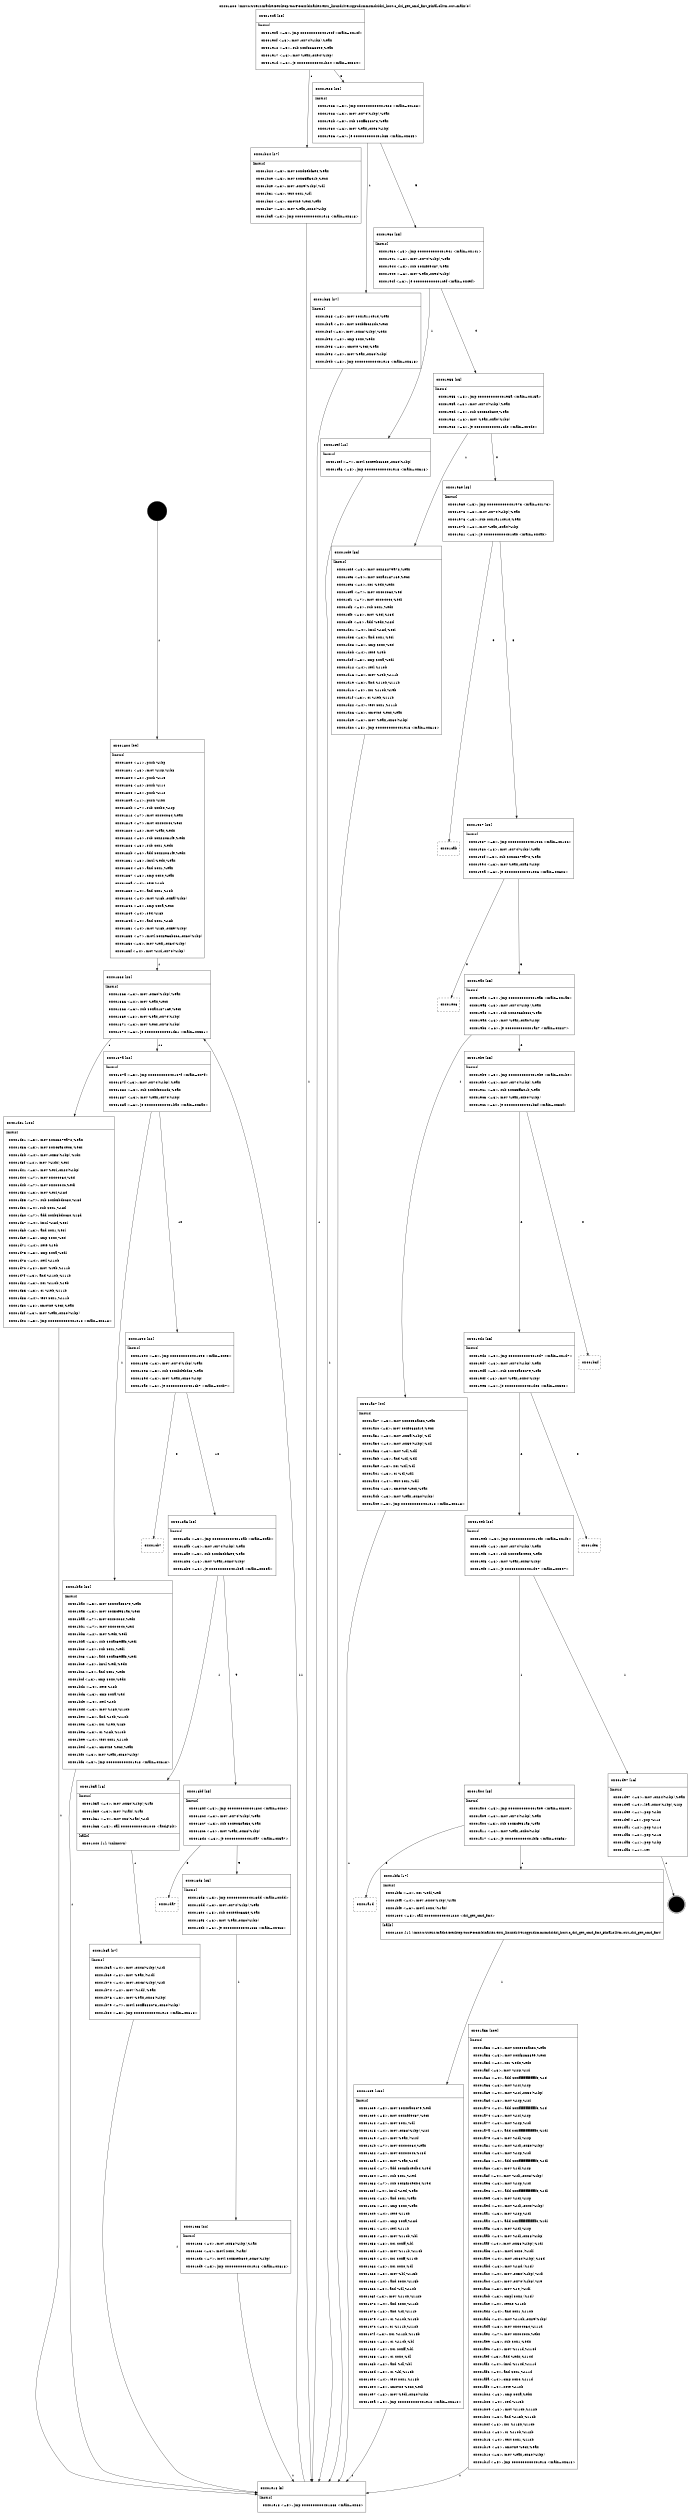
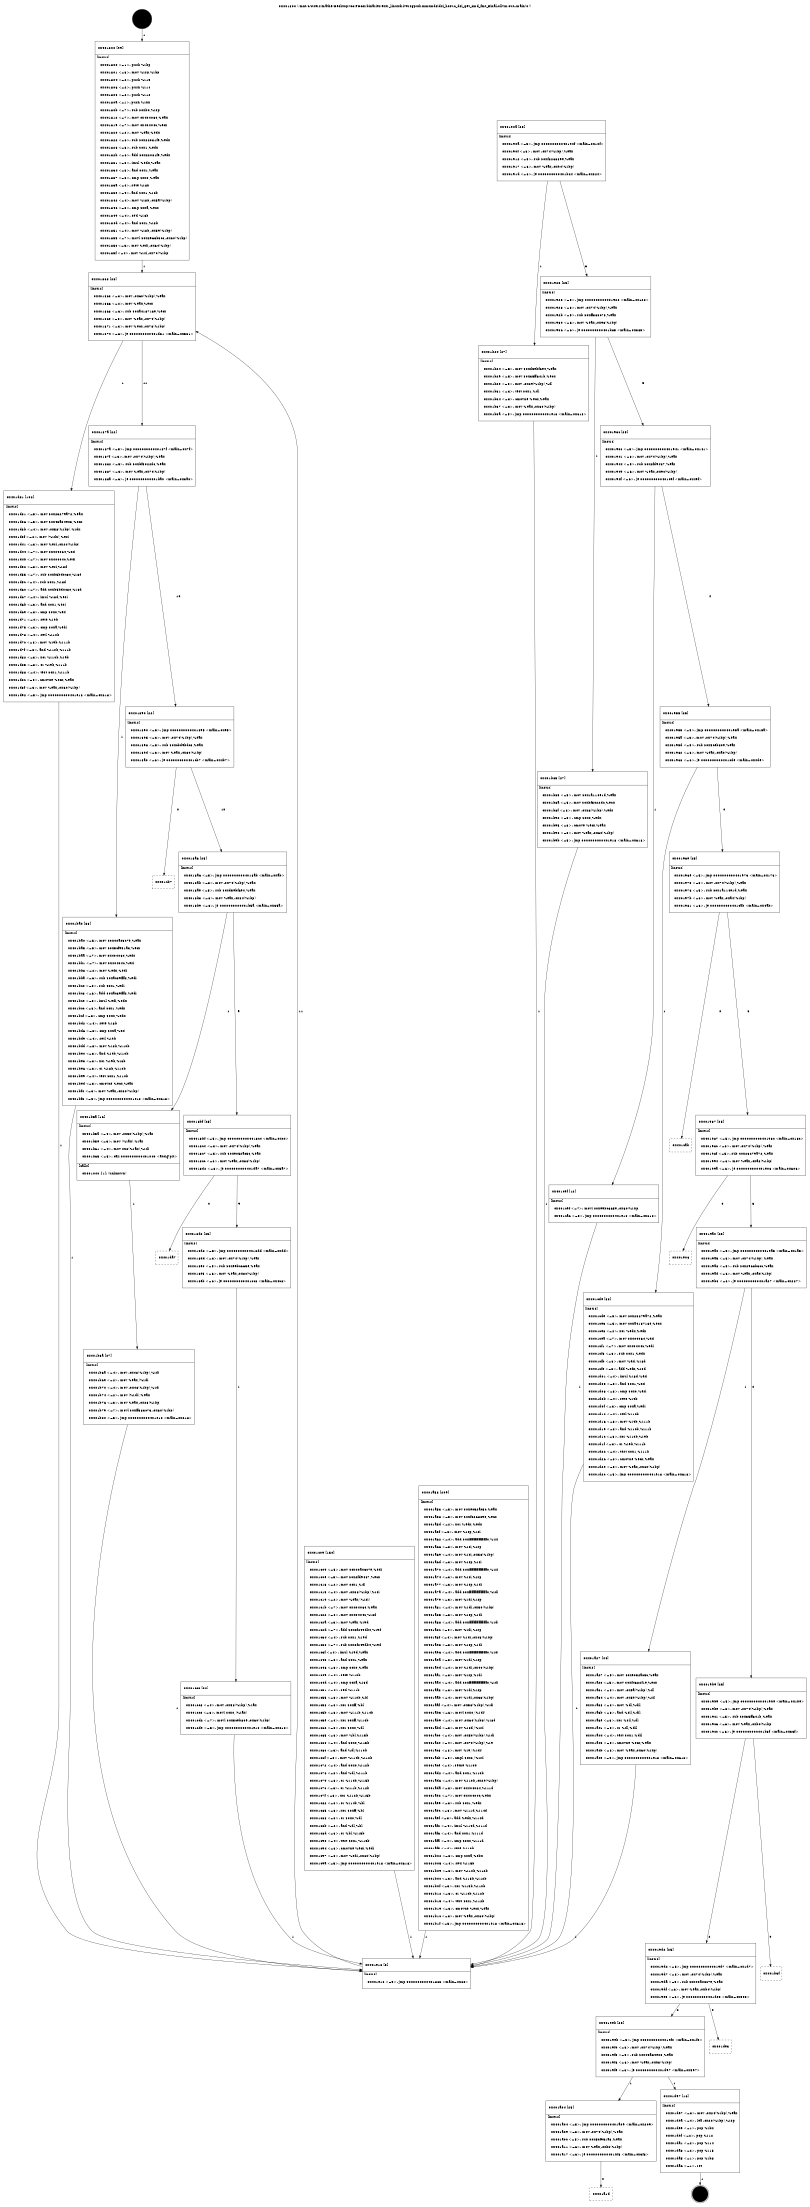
(522, 1904) -> none
